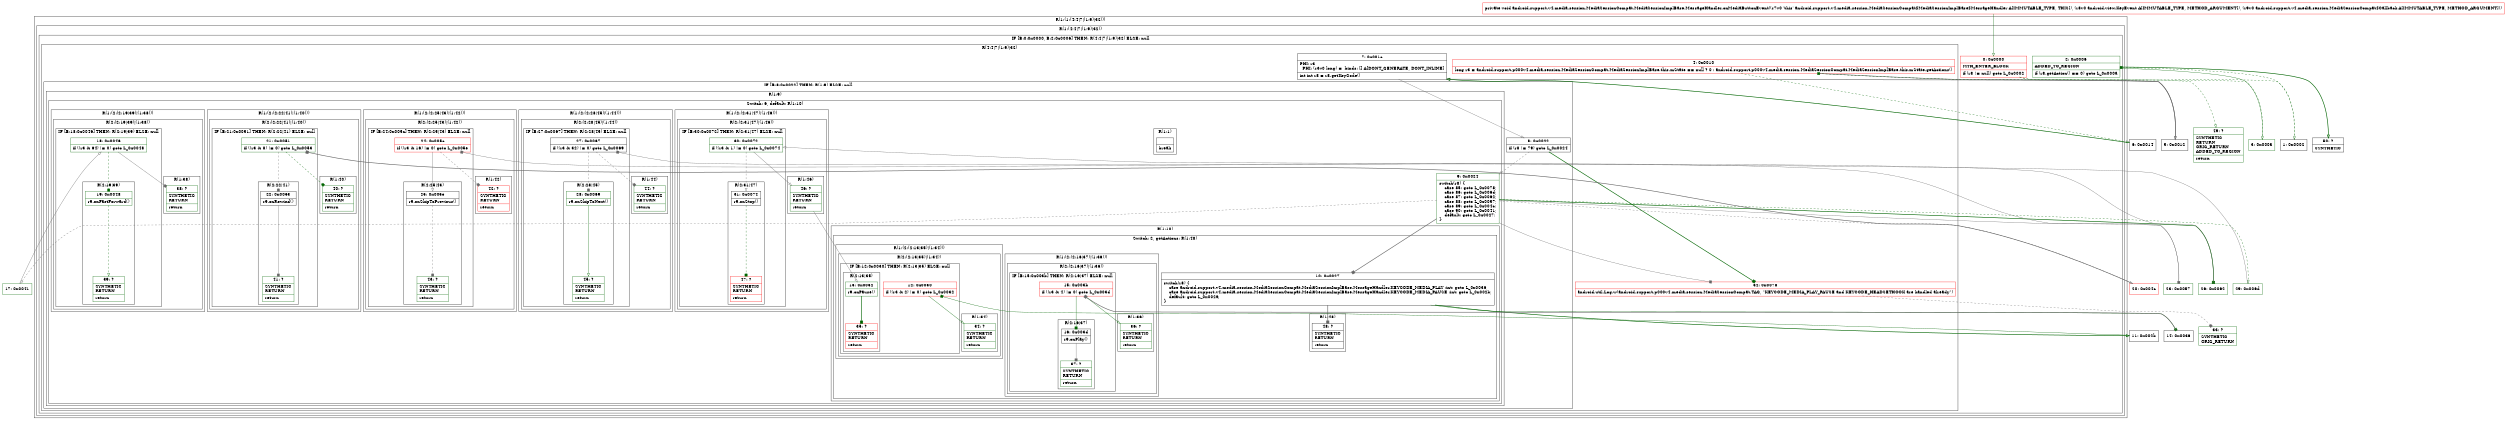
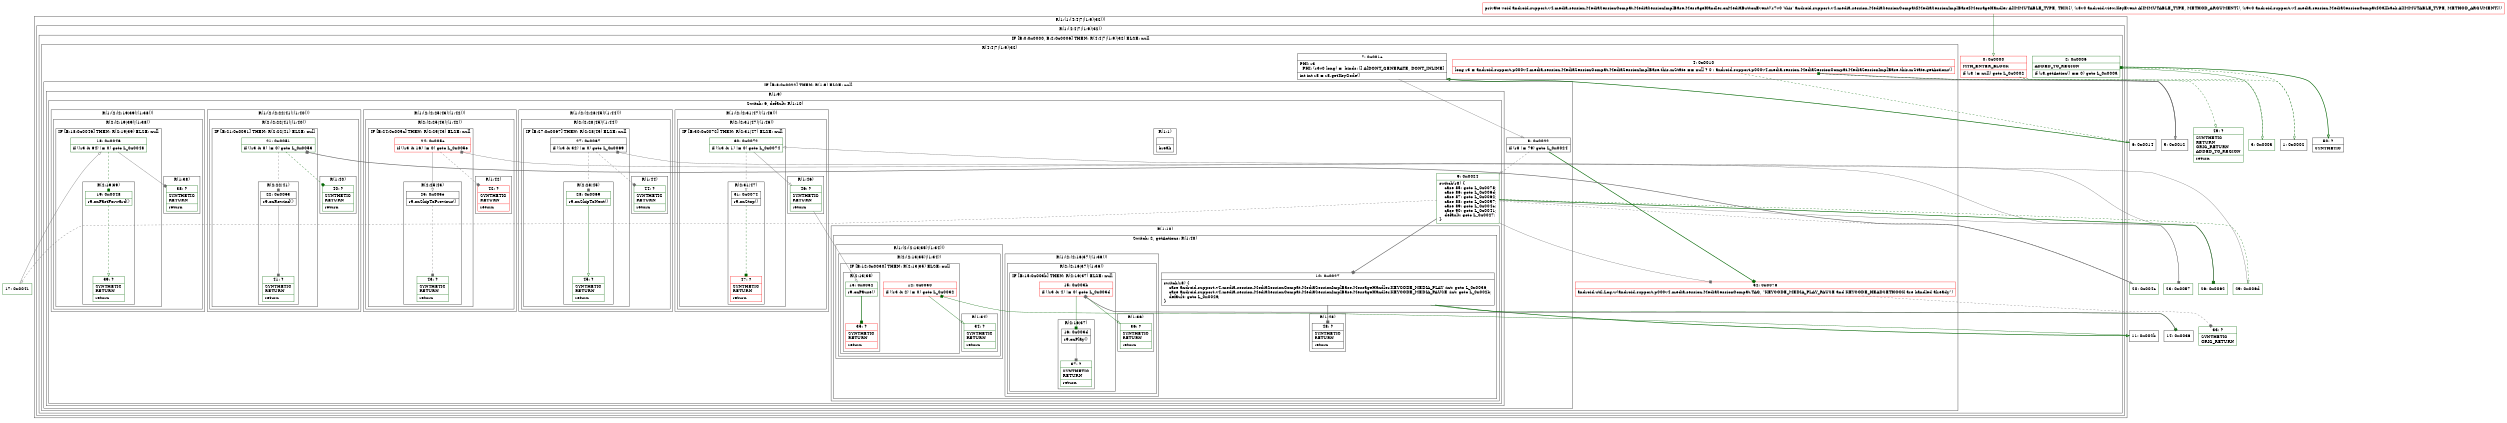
(2144, 289) -> (2144, 289)
